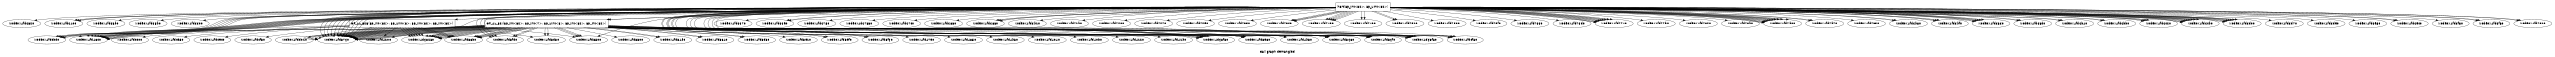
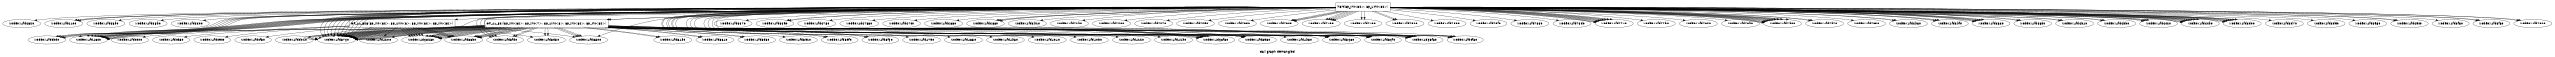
(691, 16) -> none
(206, 30) -> none
(631, 40) -> none
